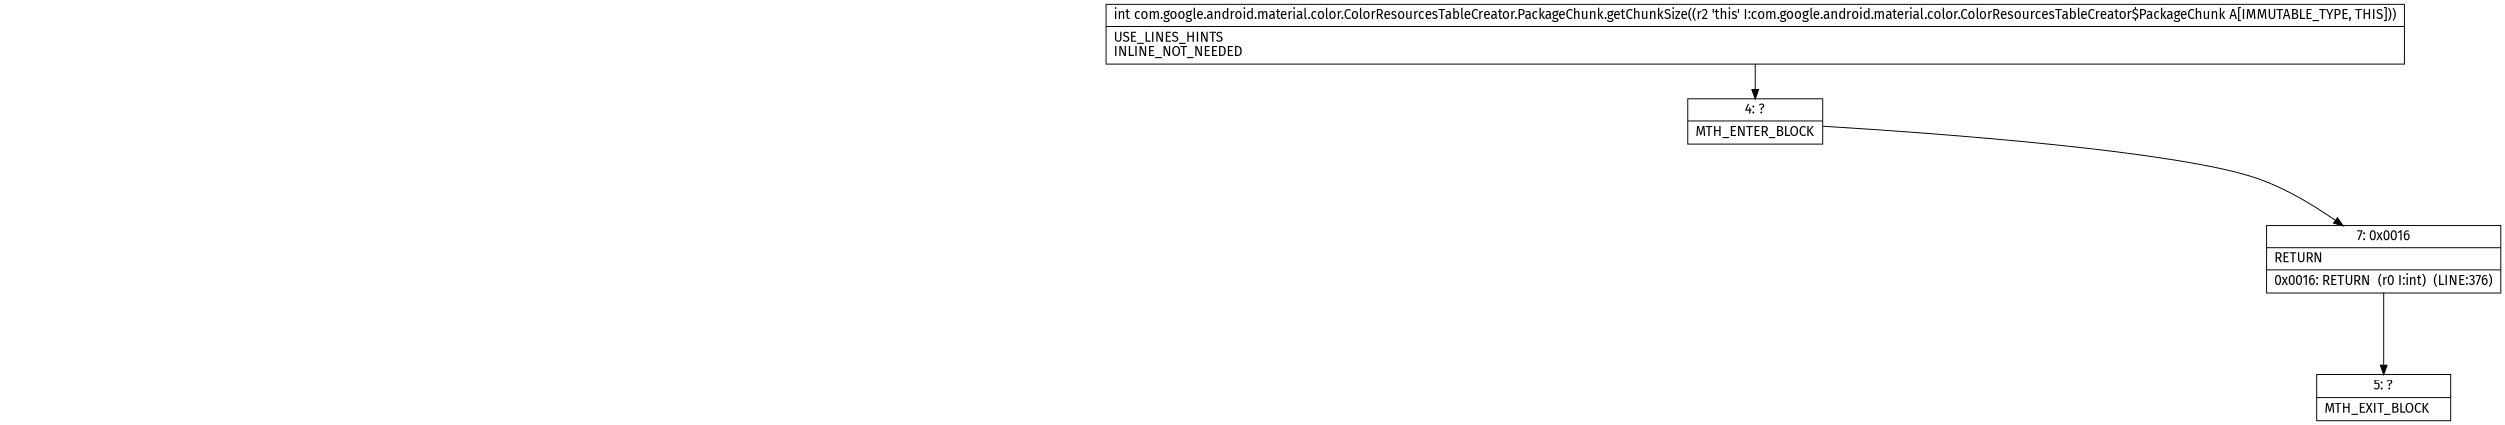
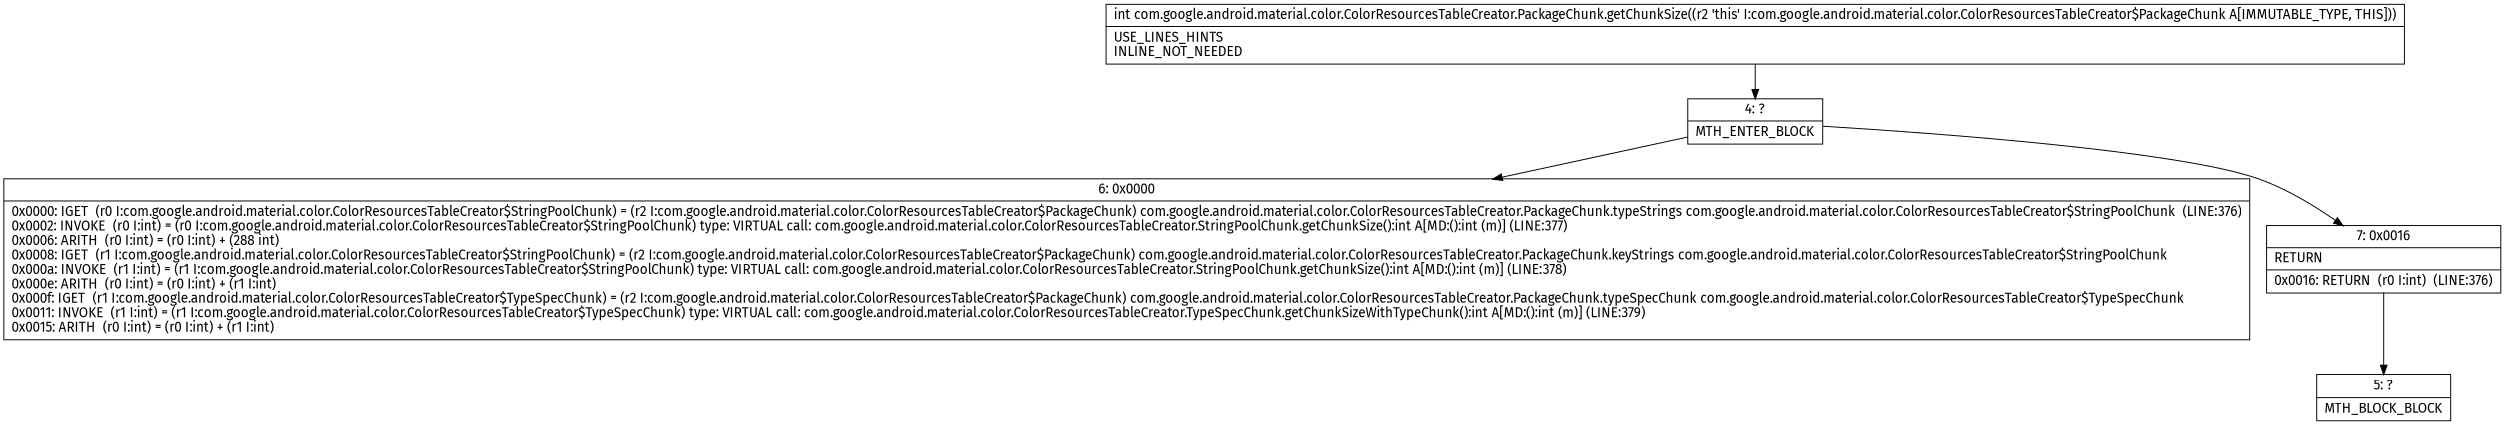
none -> (1127, 259)
(2377, 409) -> (2384, 409)
